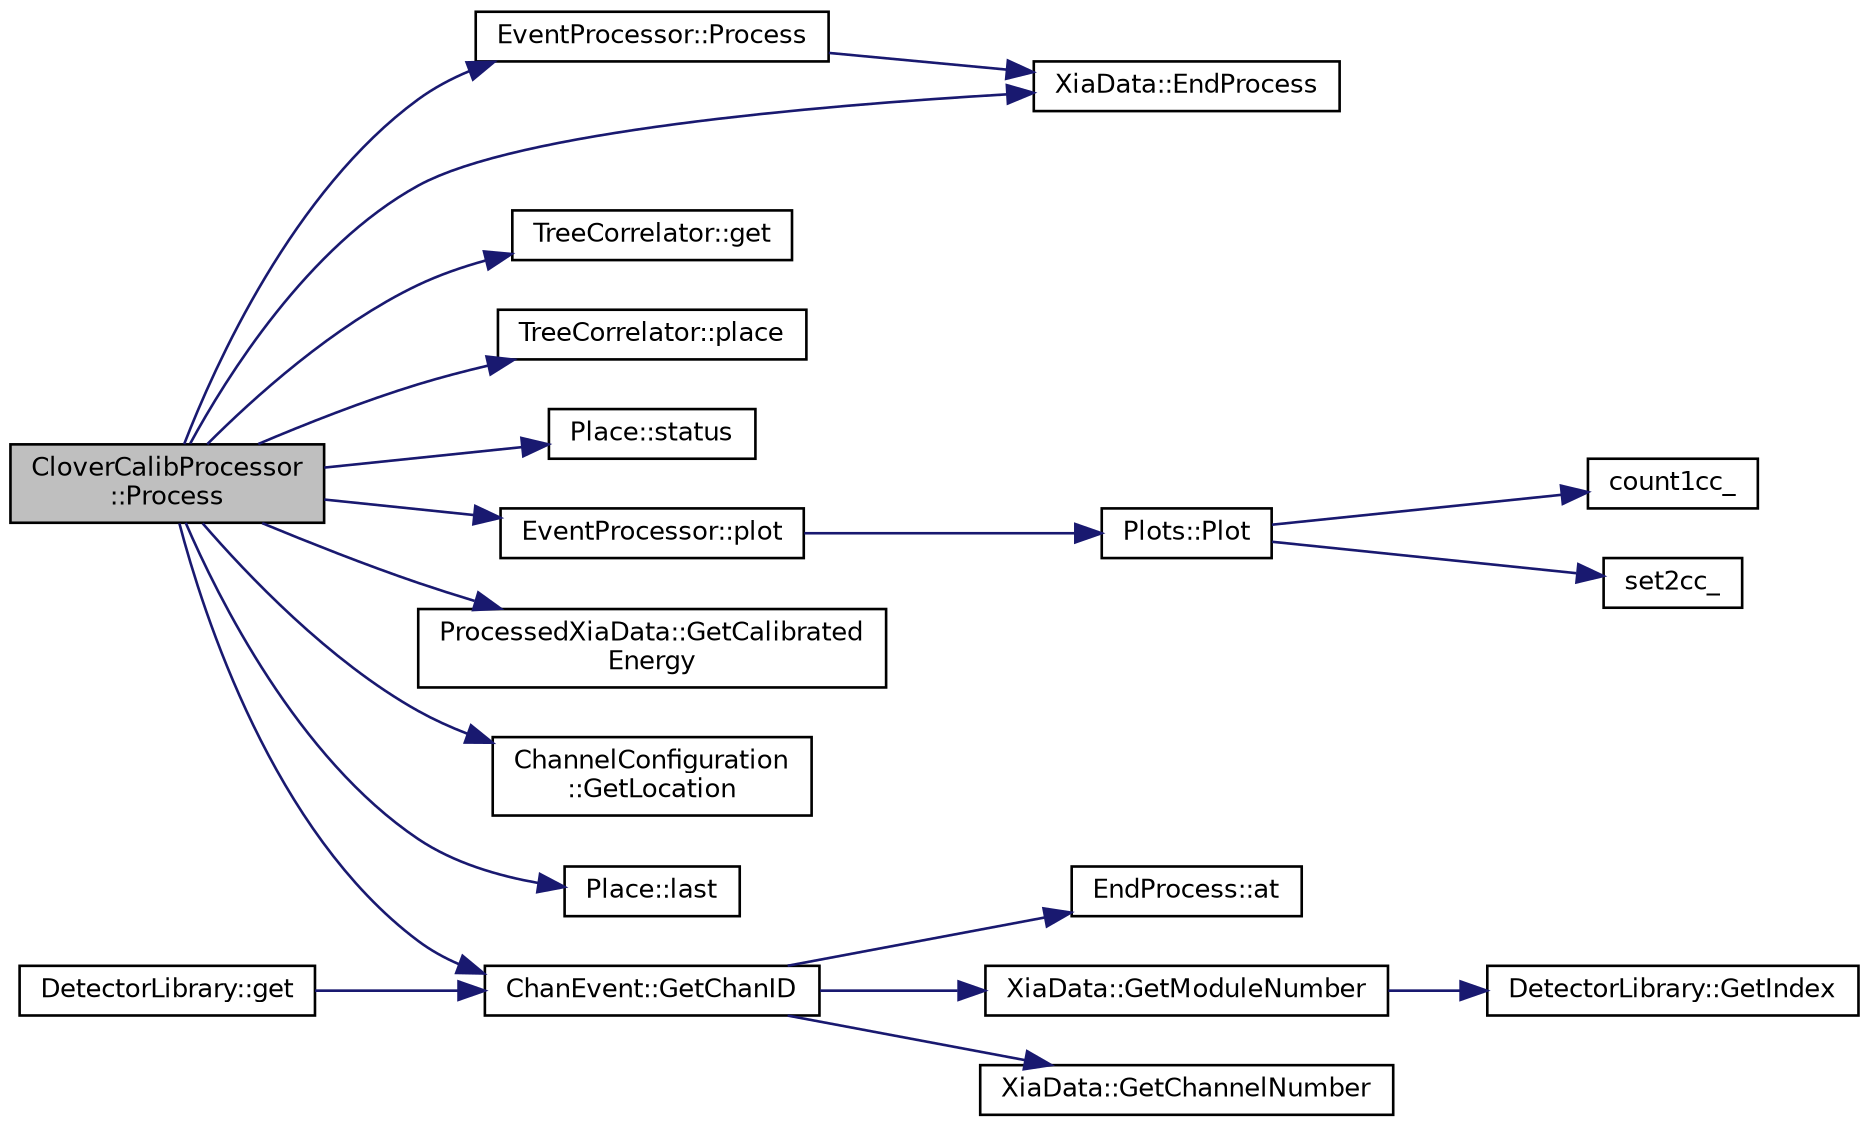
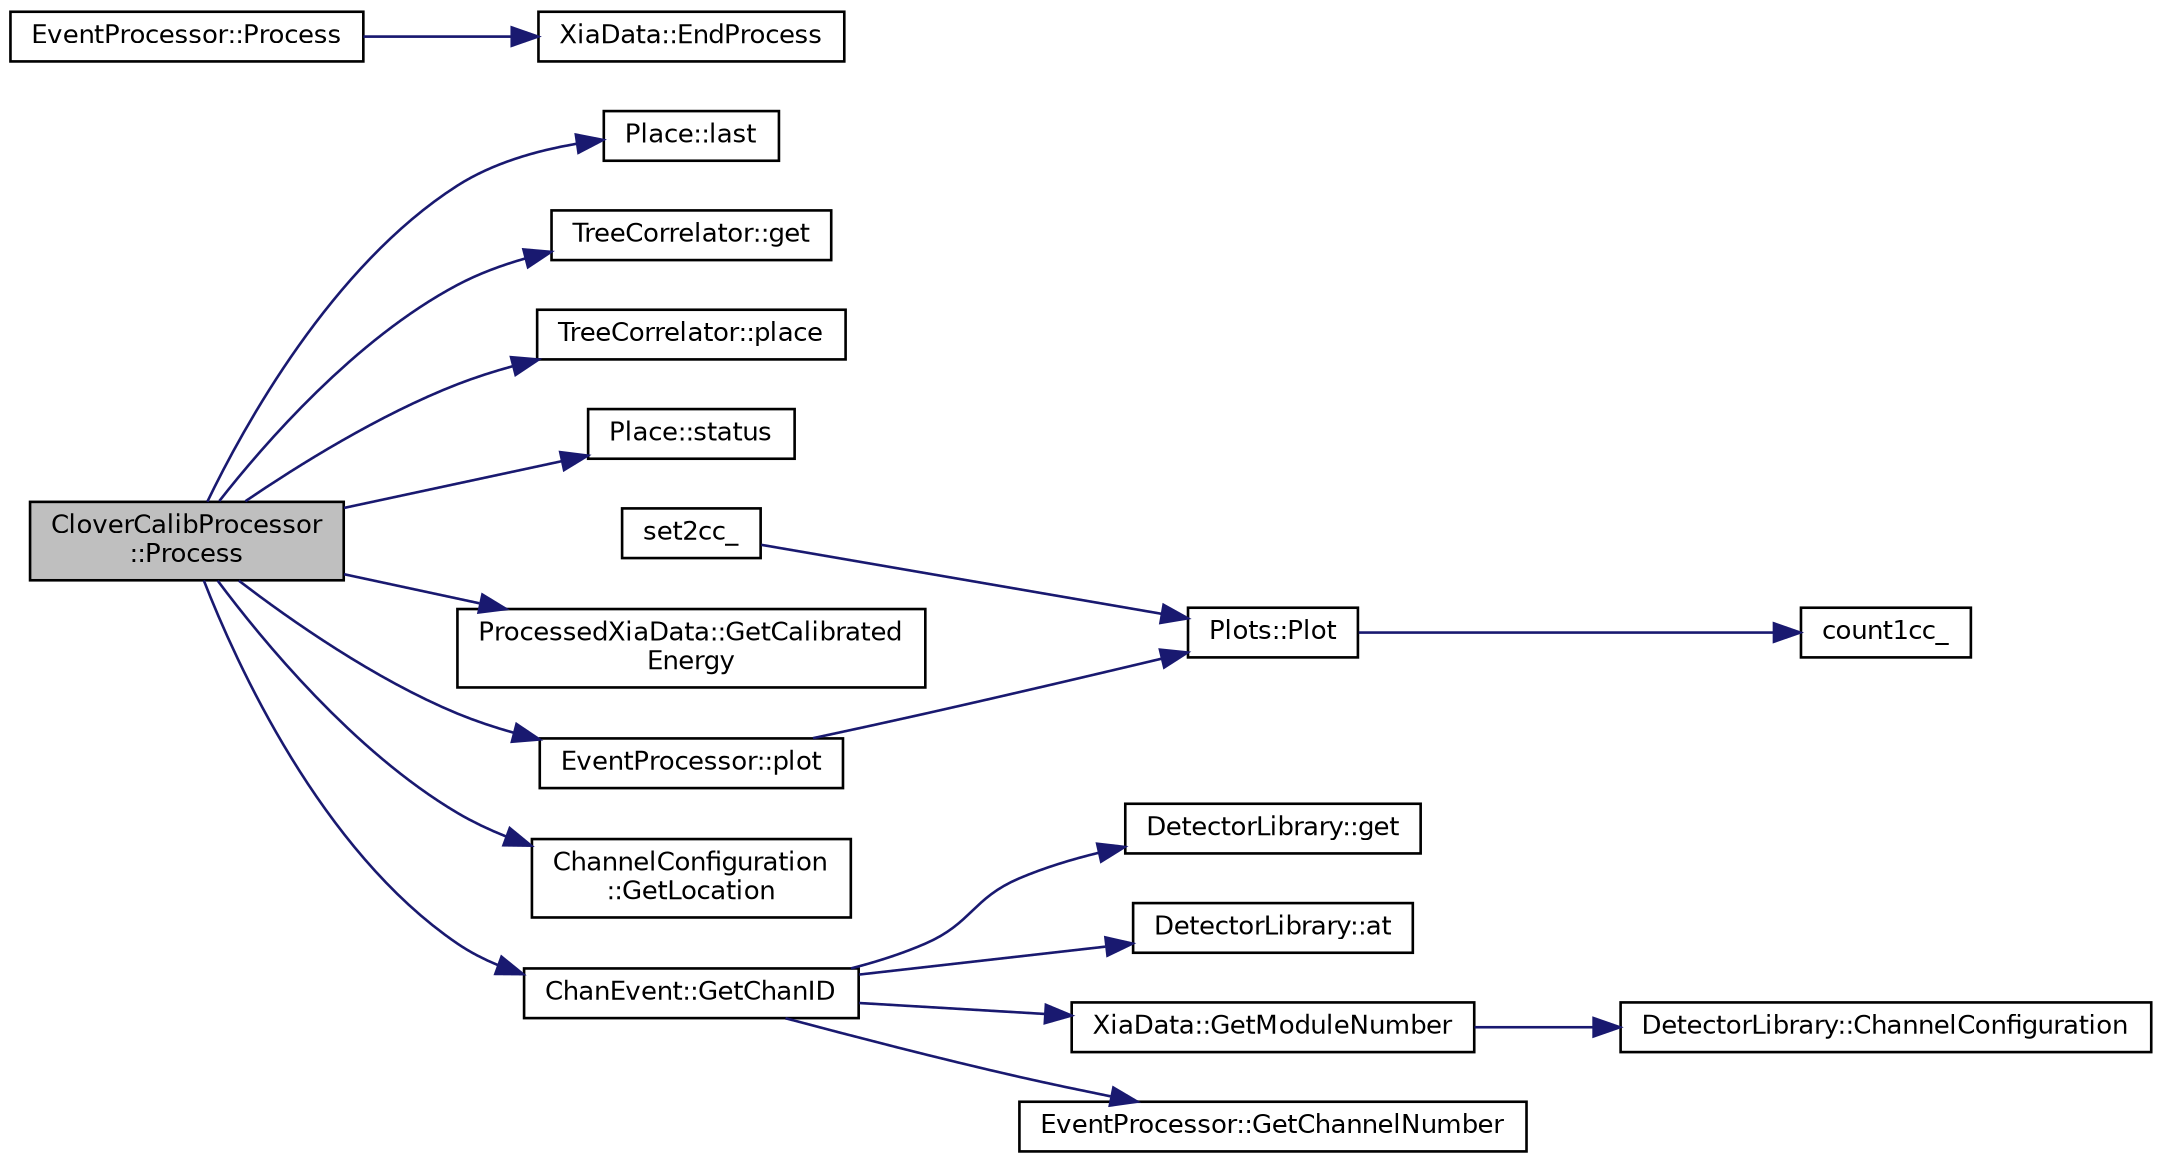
(537, 148) -> none
(295, 232) -> none
(1424, 557) -> (961, 579)
(1187, 891) -> (1273, 928)
(387, 991) -> (974, 909)
(1673, 991) -> (1886, 1027)
(1187, 1090) -> (1273, 1127)
